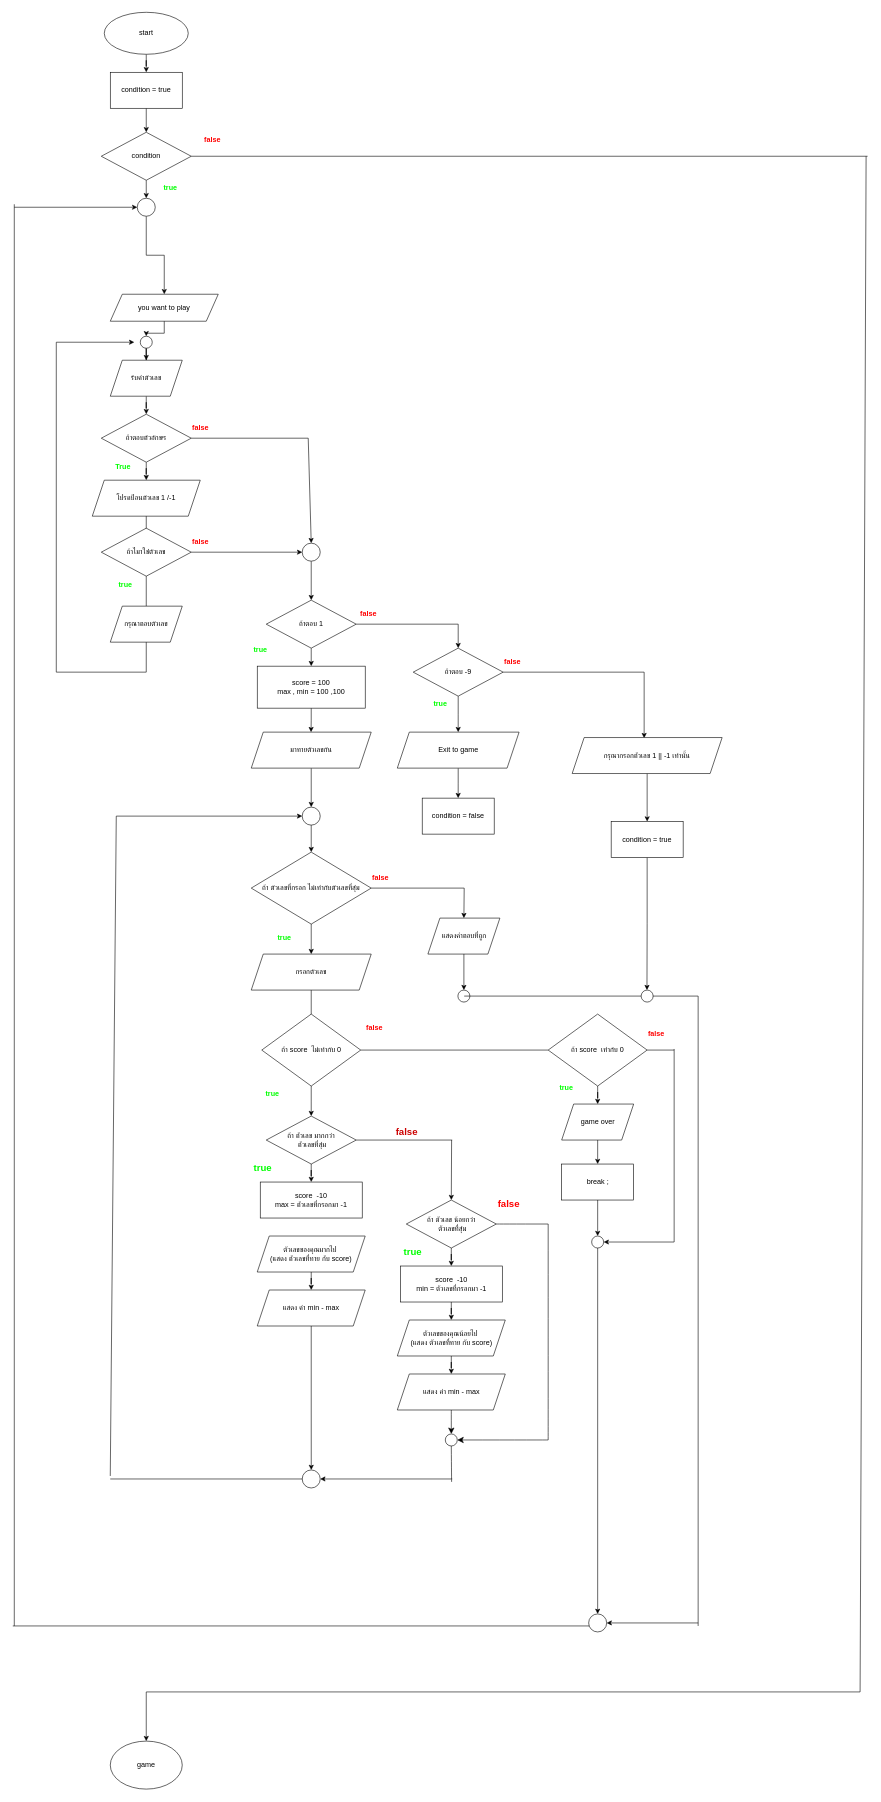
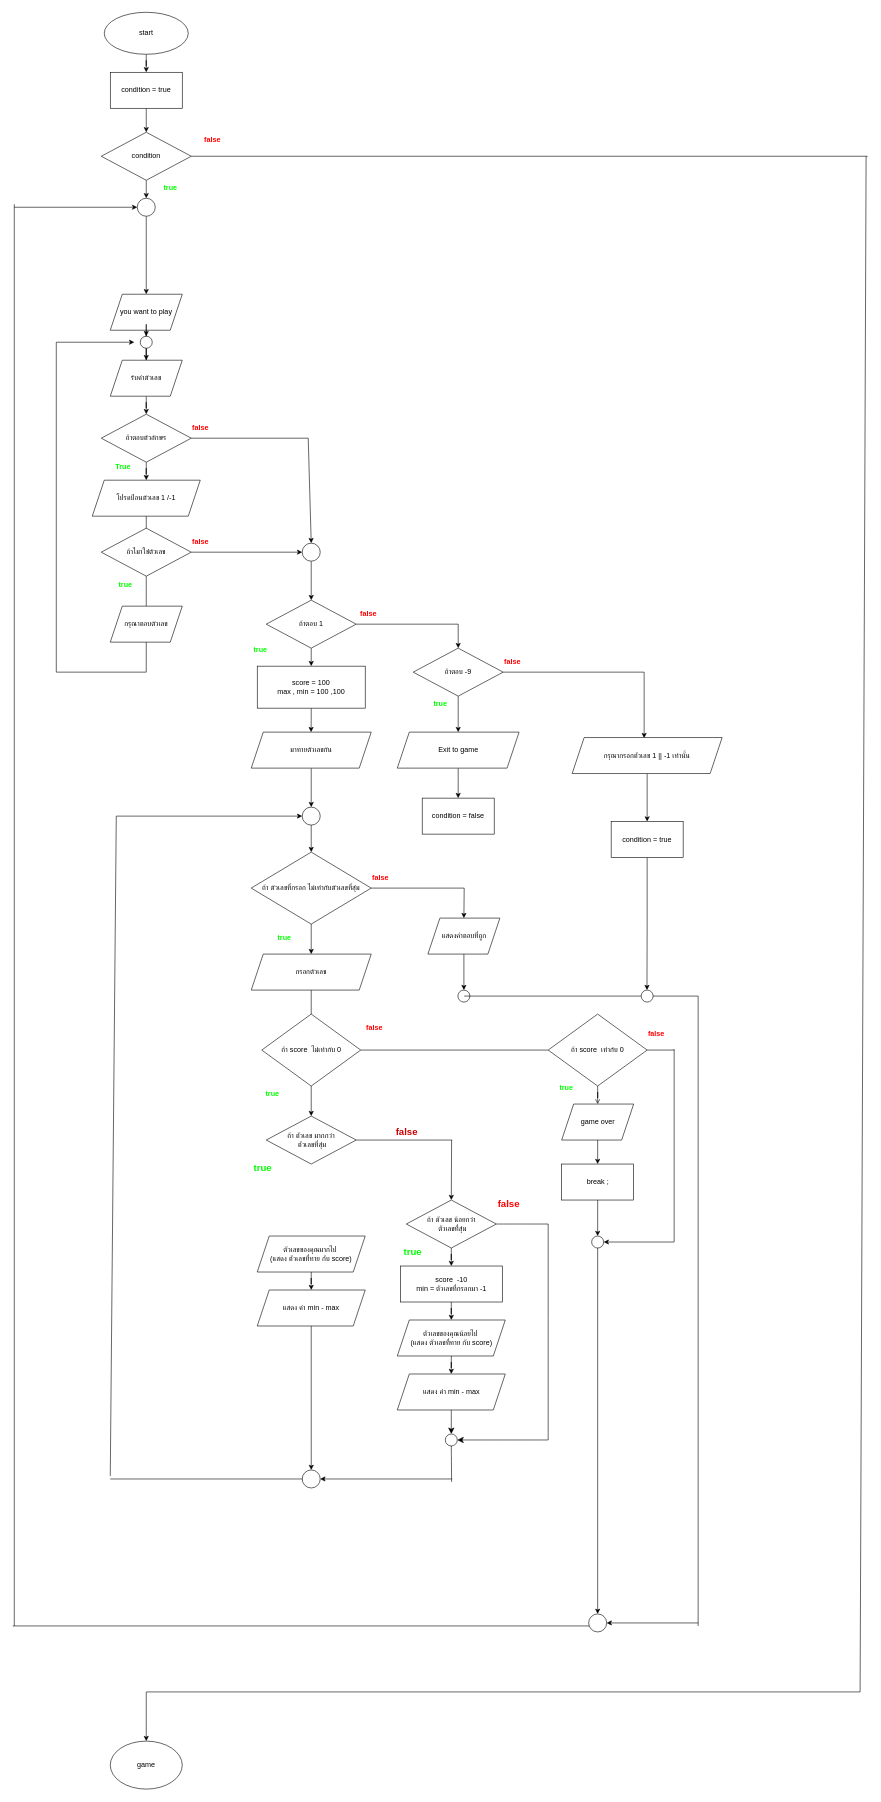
(164, 308) -> (146, 312)
(598, 1098) -> (598, 1100)
(311, 1173) -> none
(311, 1200) -> none
